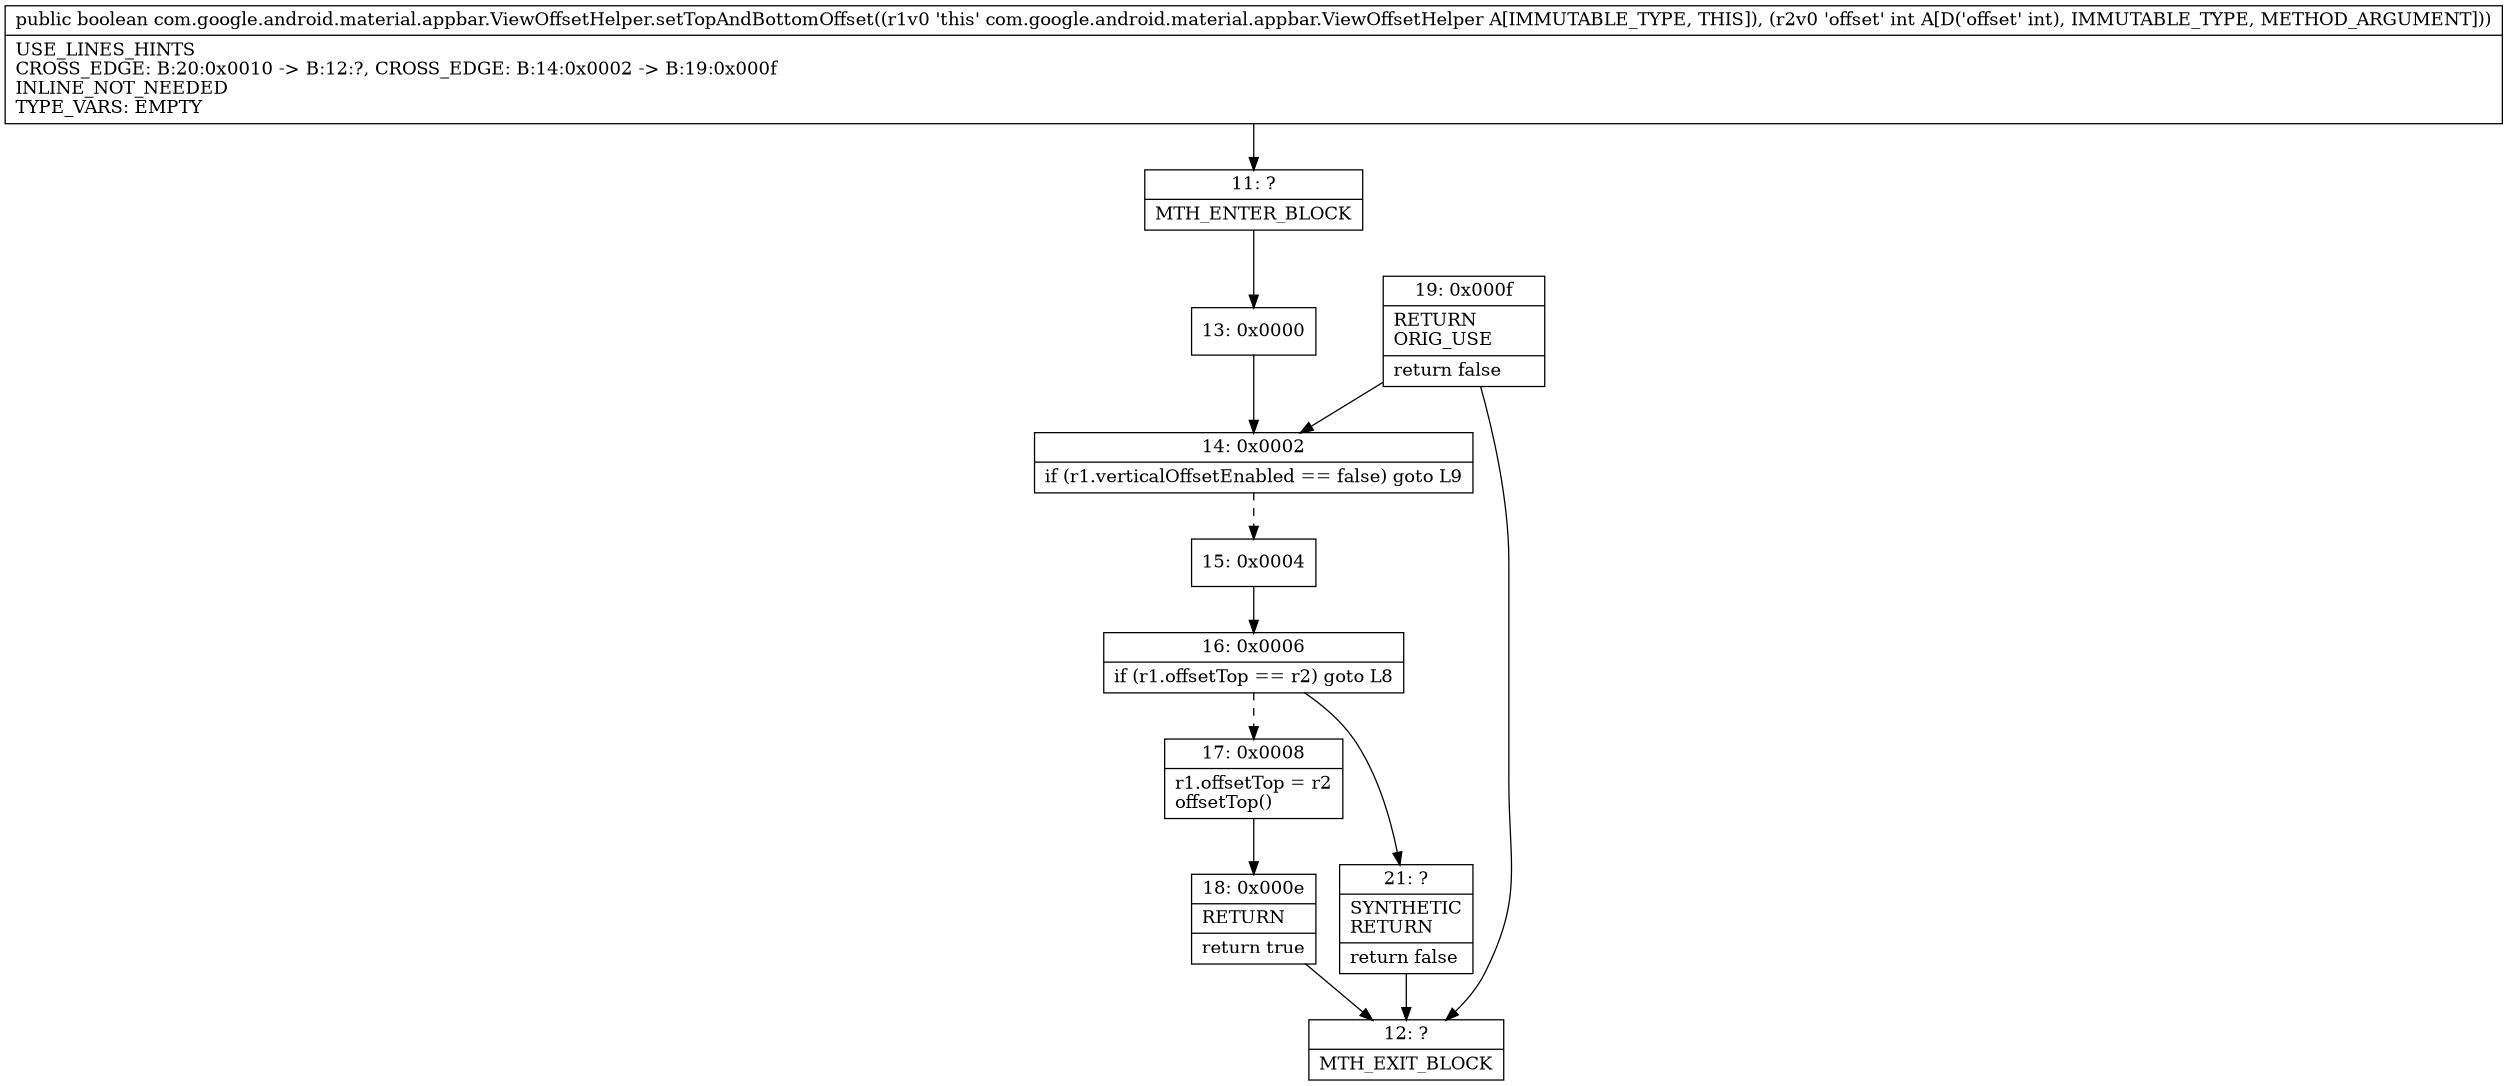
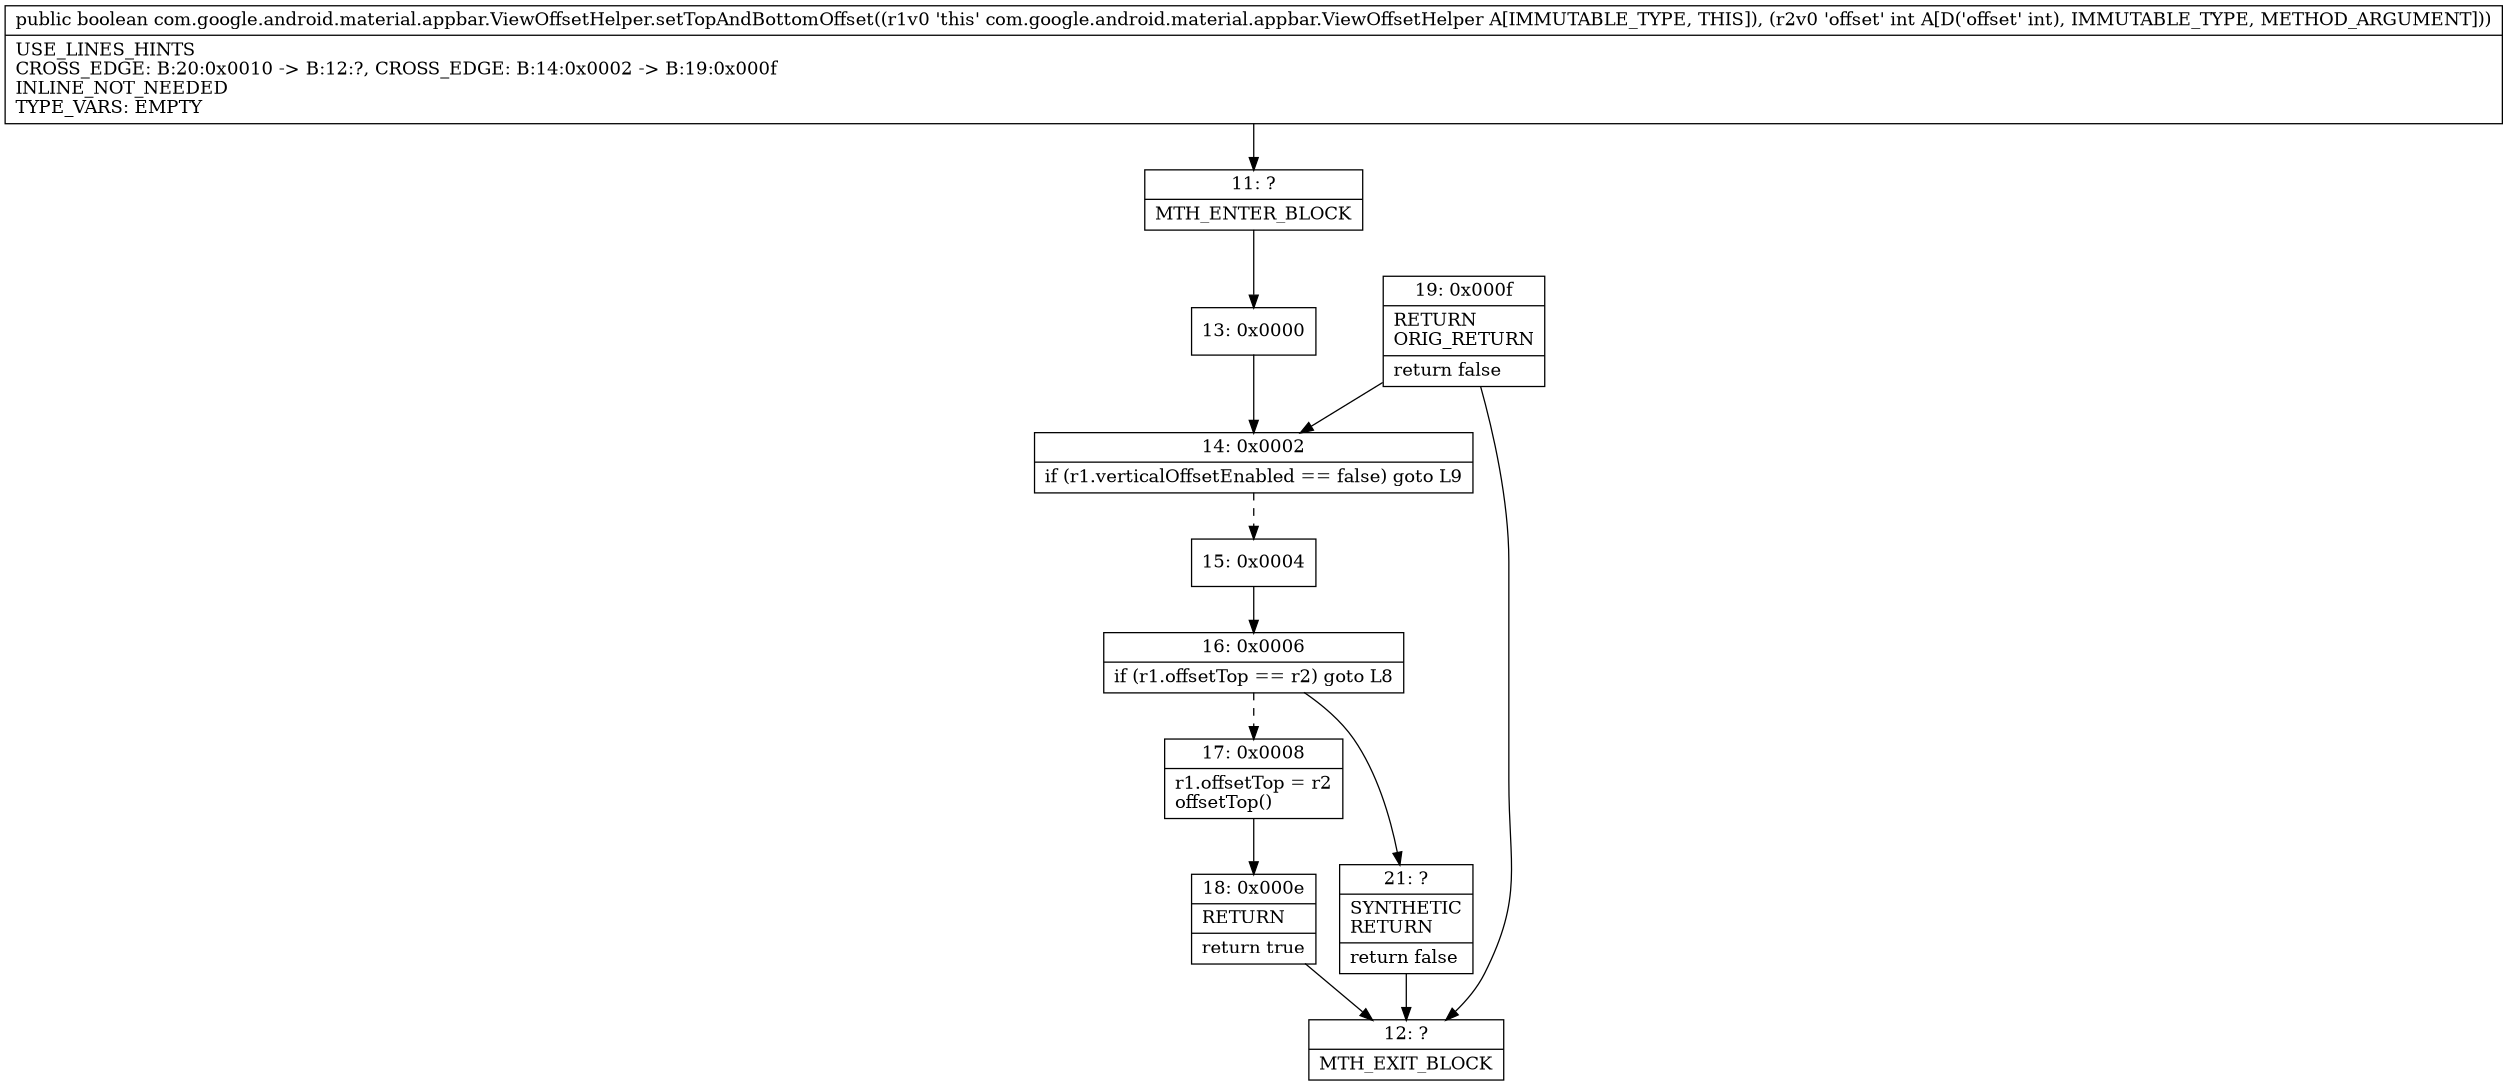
(1443, 340) -> (1464, 340)
